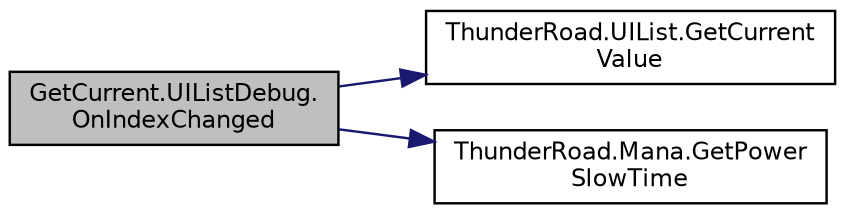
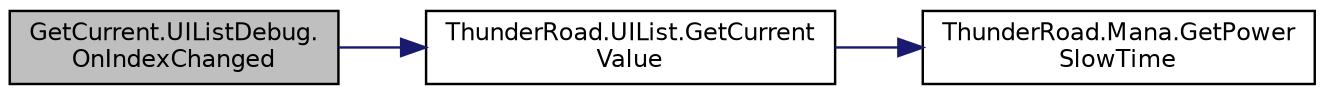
(374, 134) -> (867, 47)
